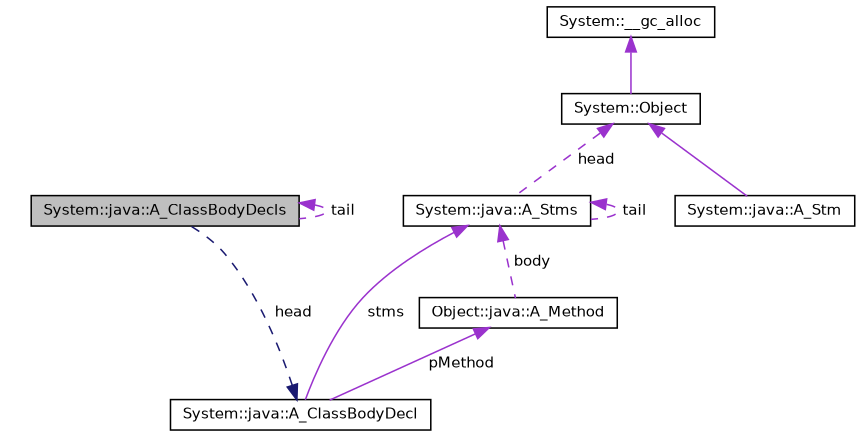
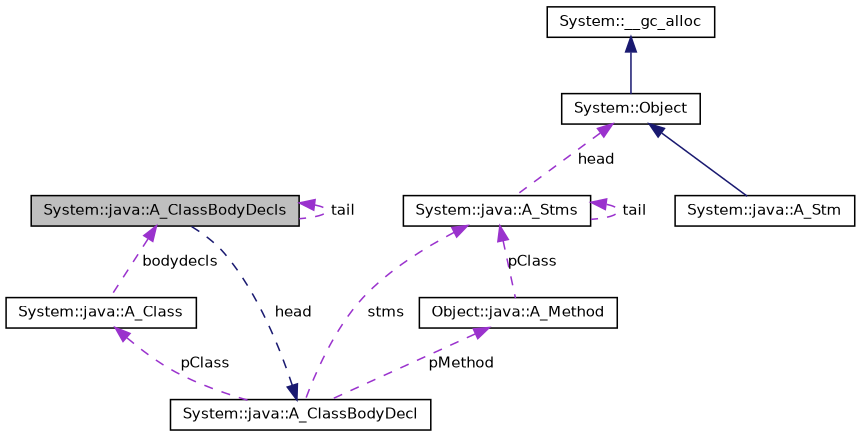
(631, 73) -> (631, 73)
(704, 165) -> (704, 165)
(530, 262) -> (530, 262)
(361, 300) -> (361, 300)
none -> (101, 313)
(402, 367) -> (402, 367)
